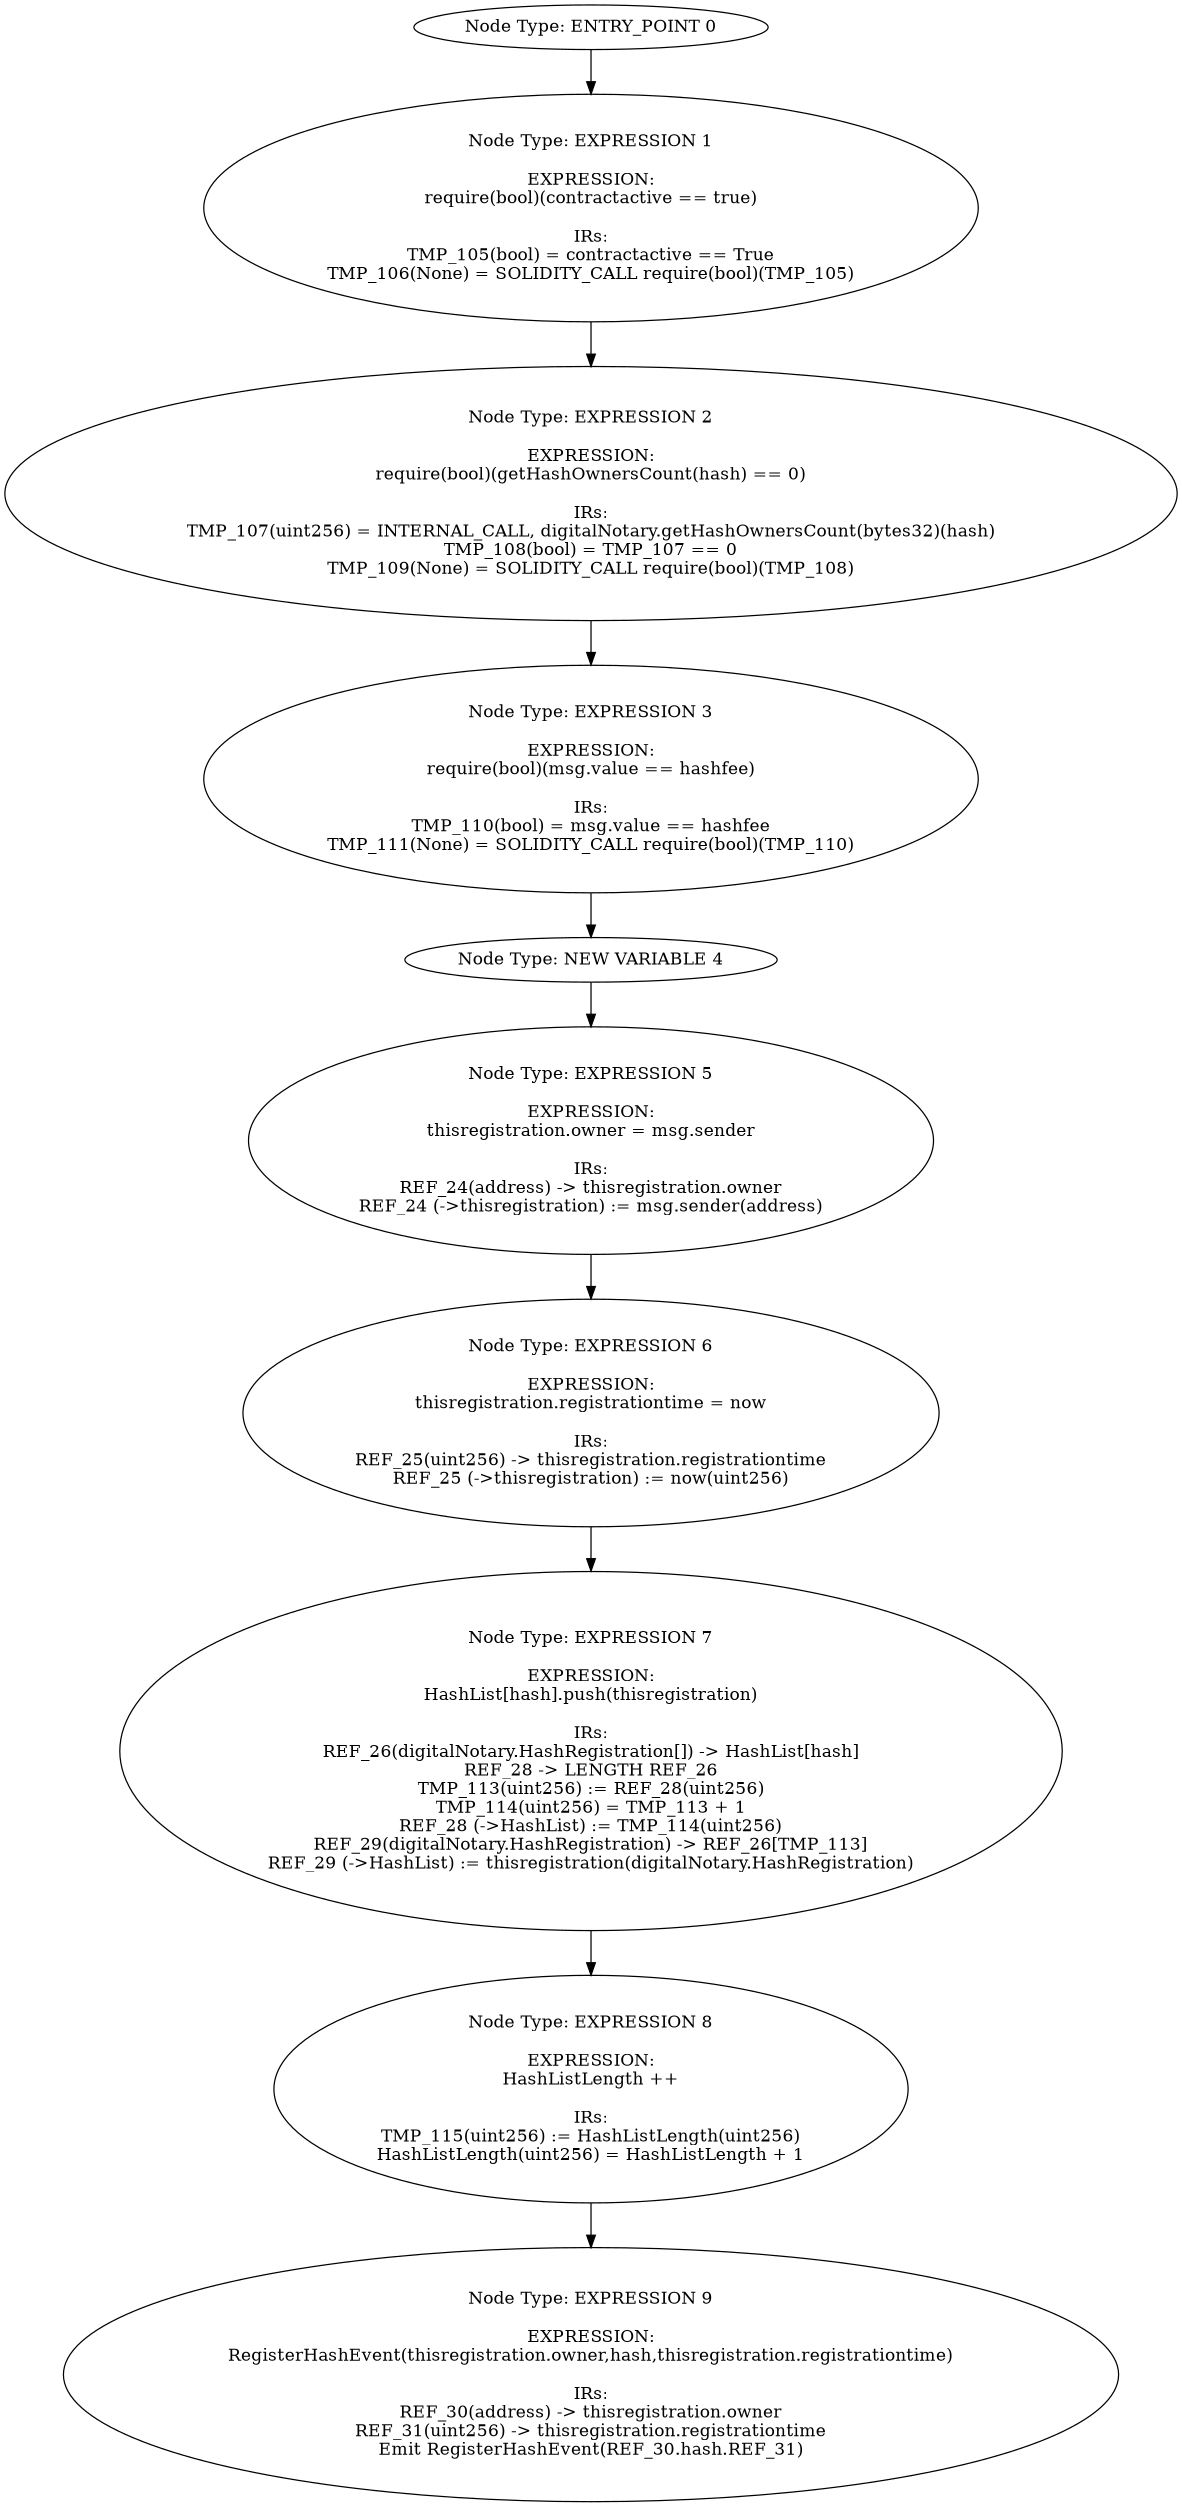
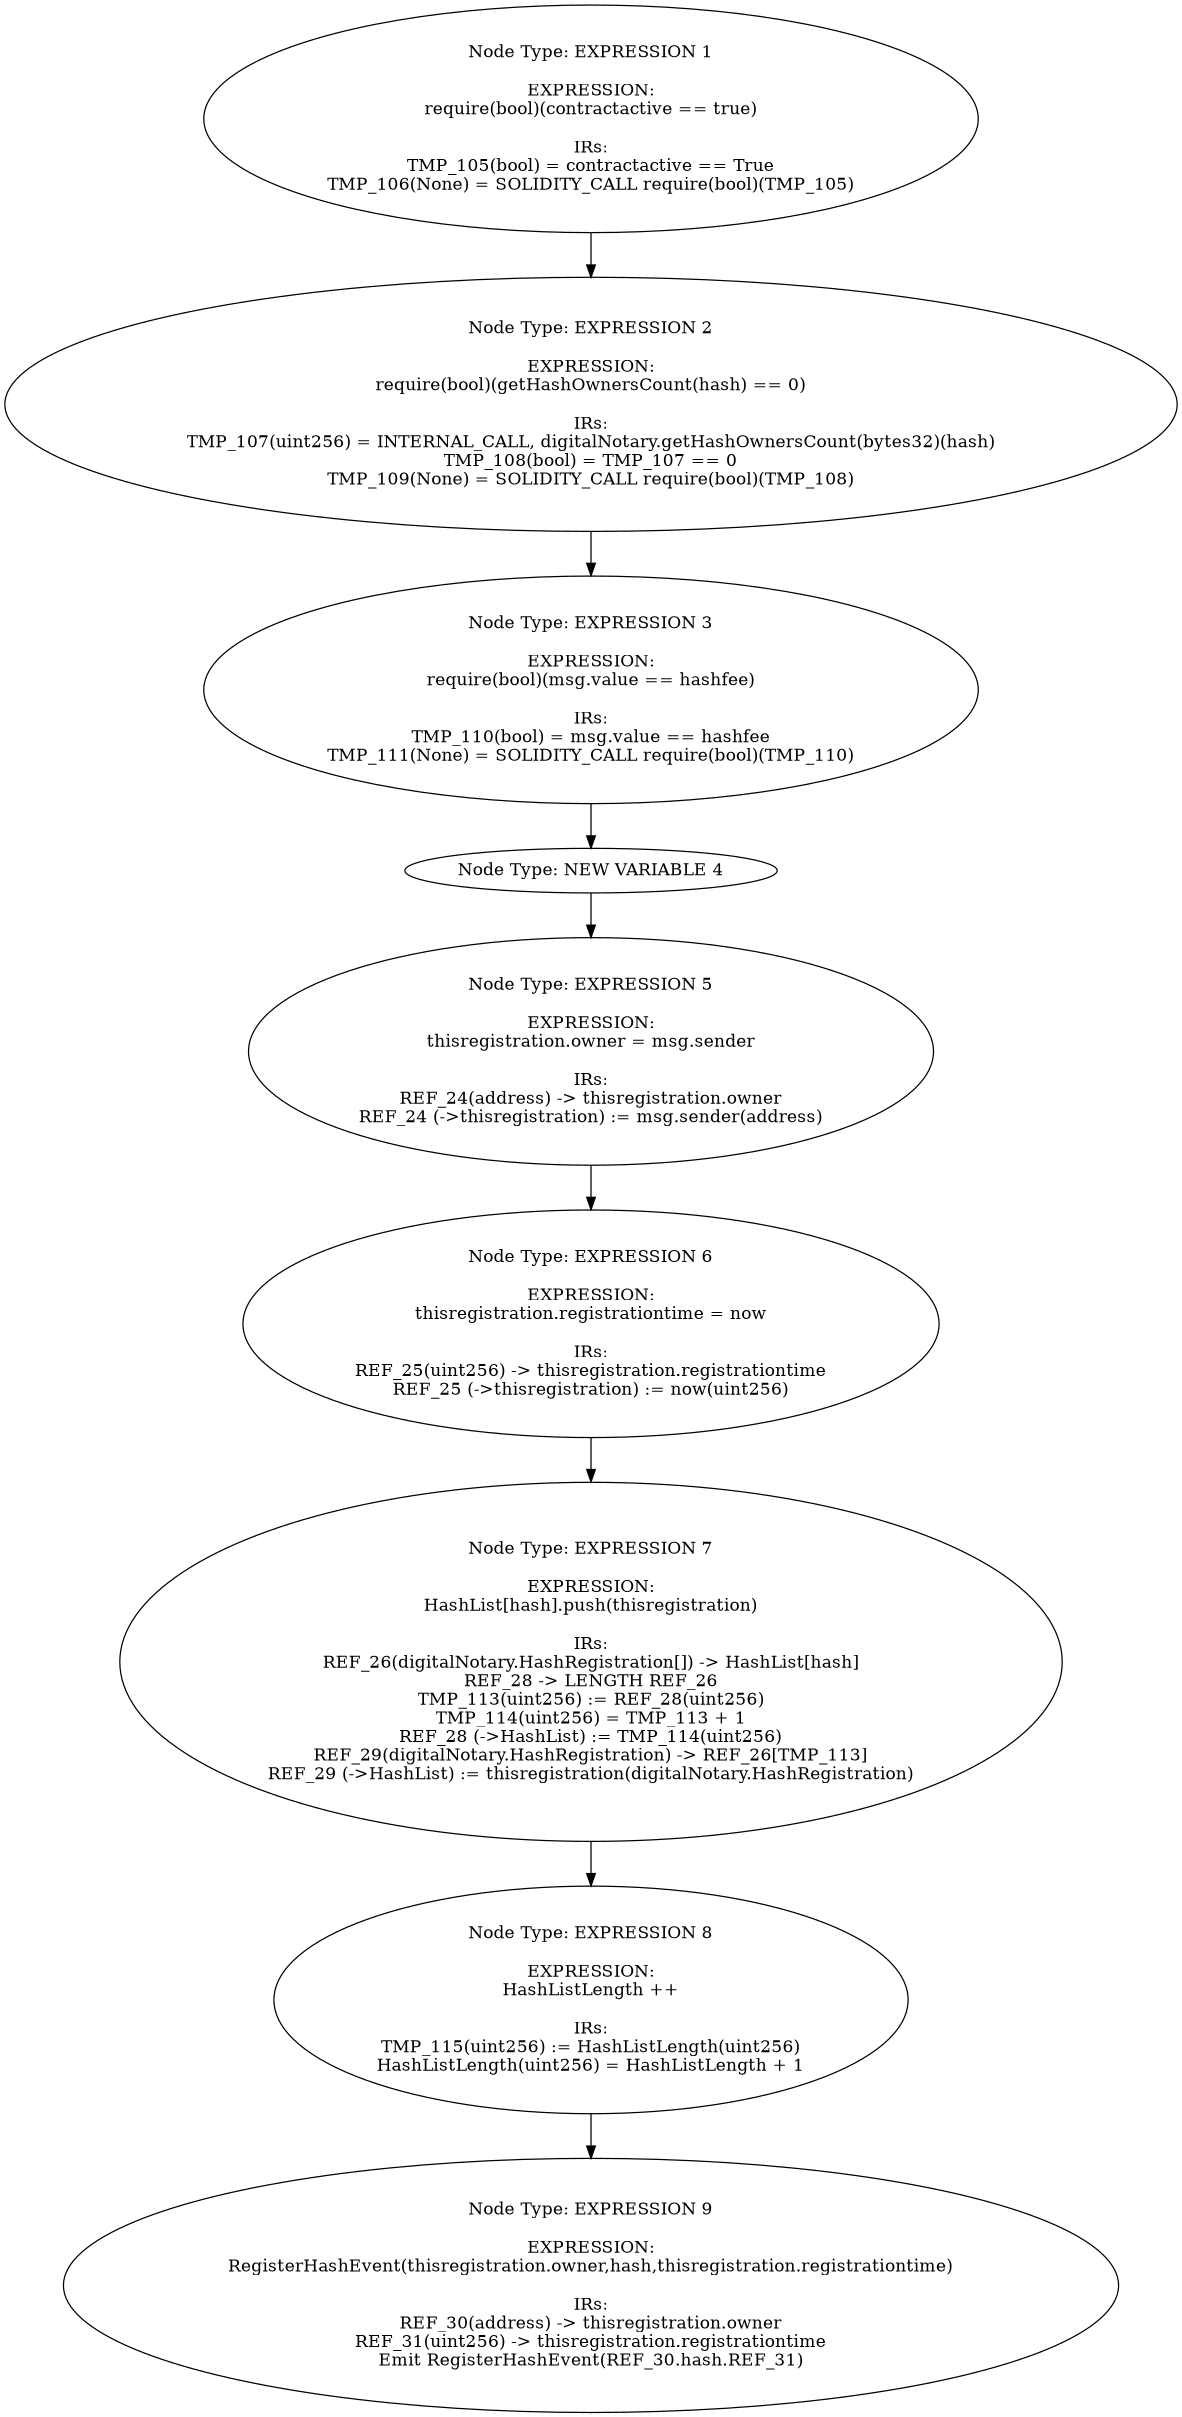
(591, 27) -> none
